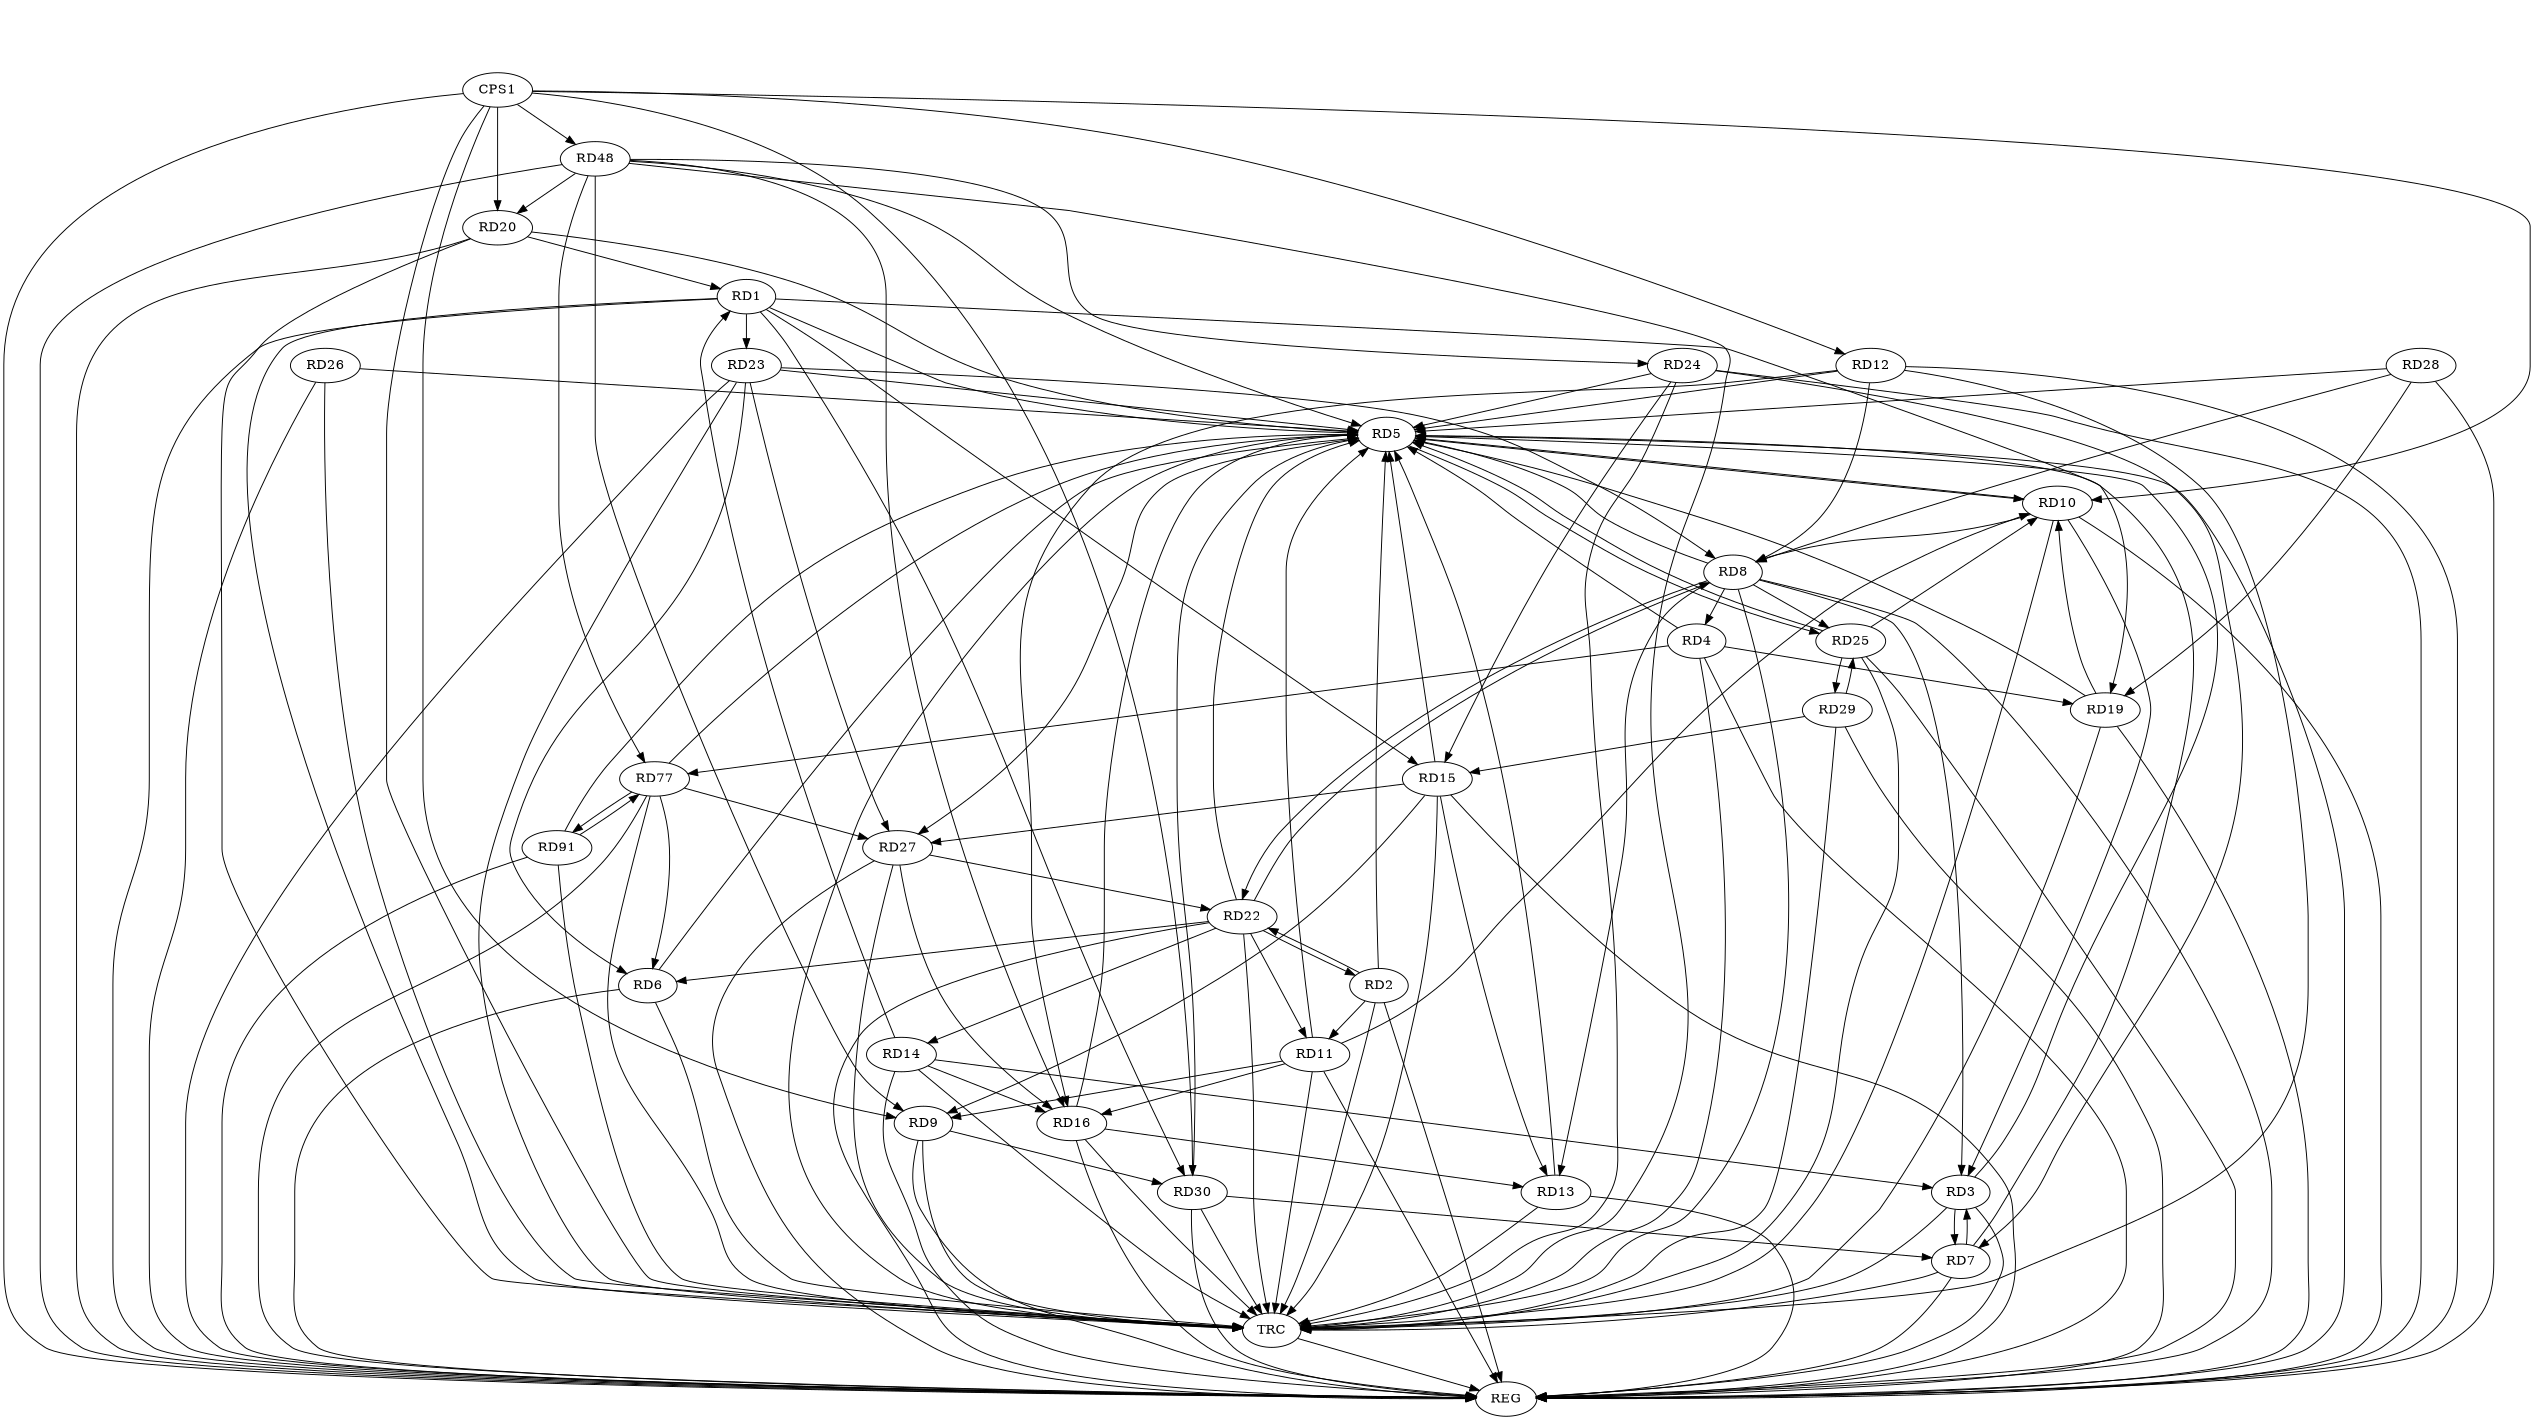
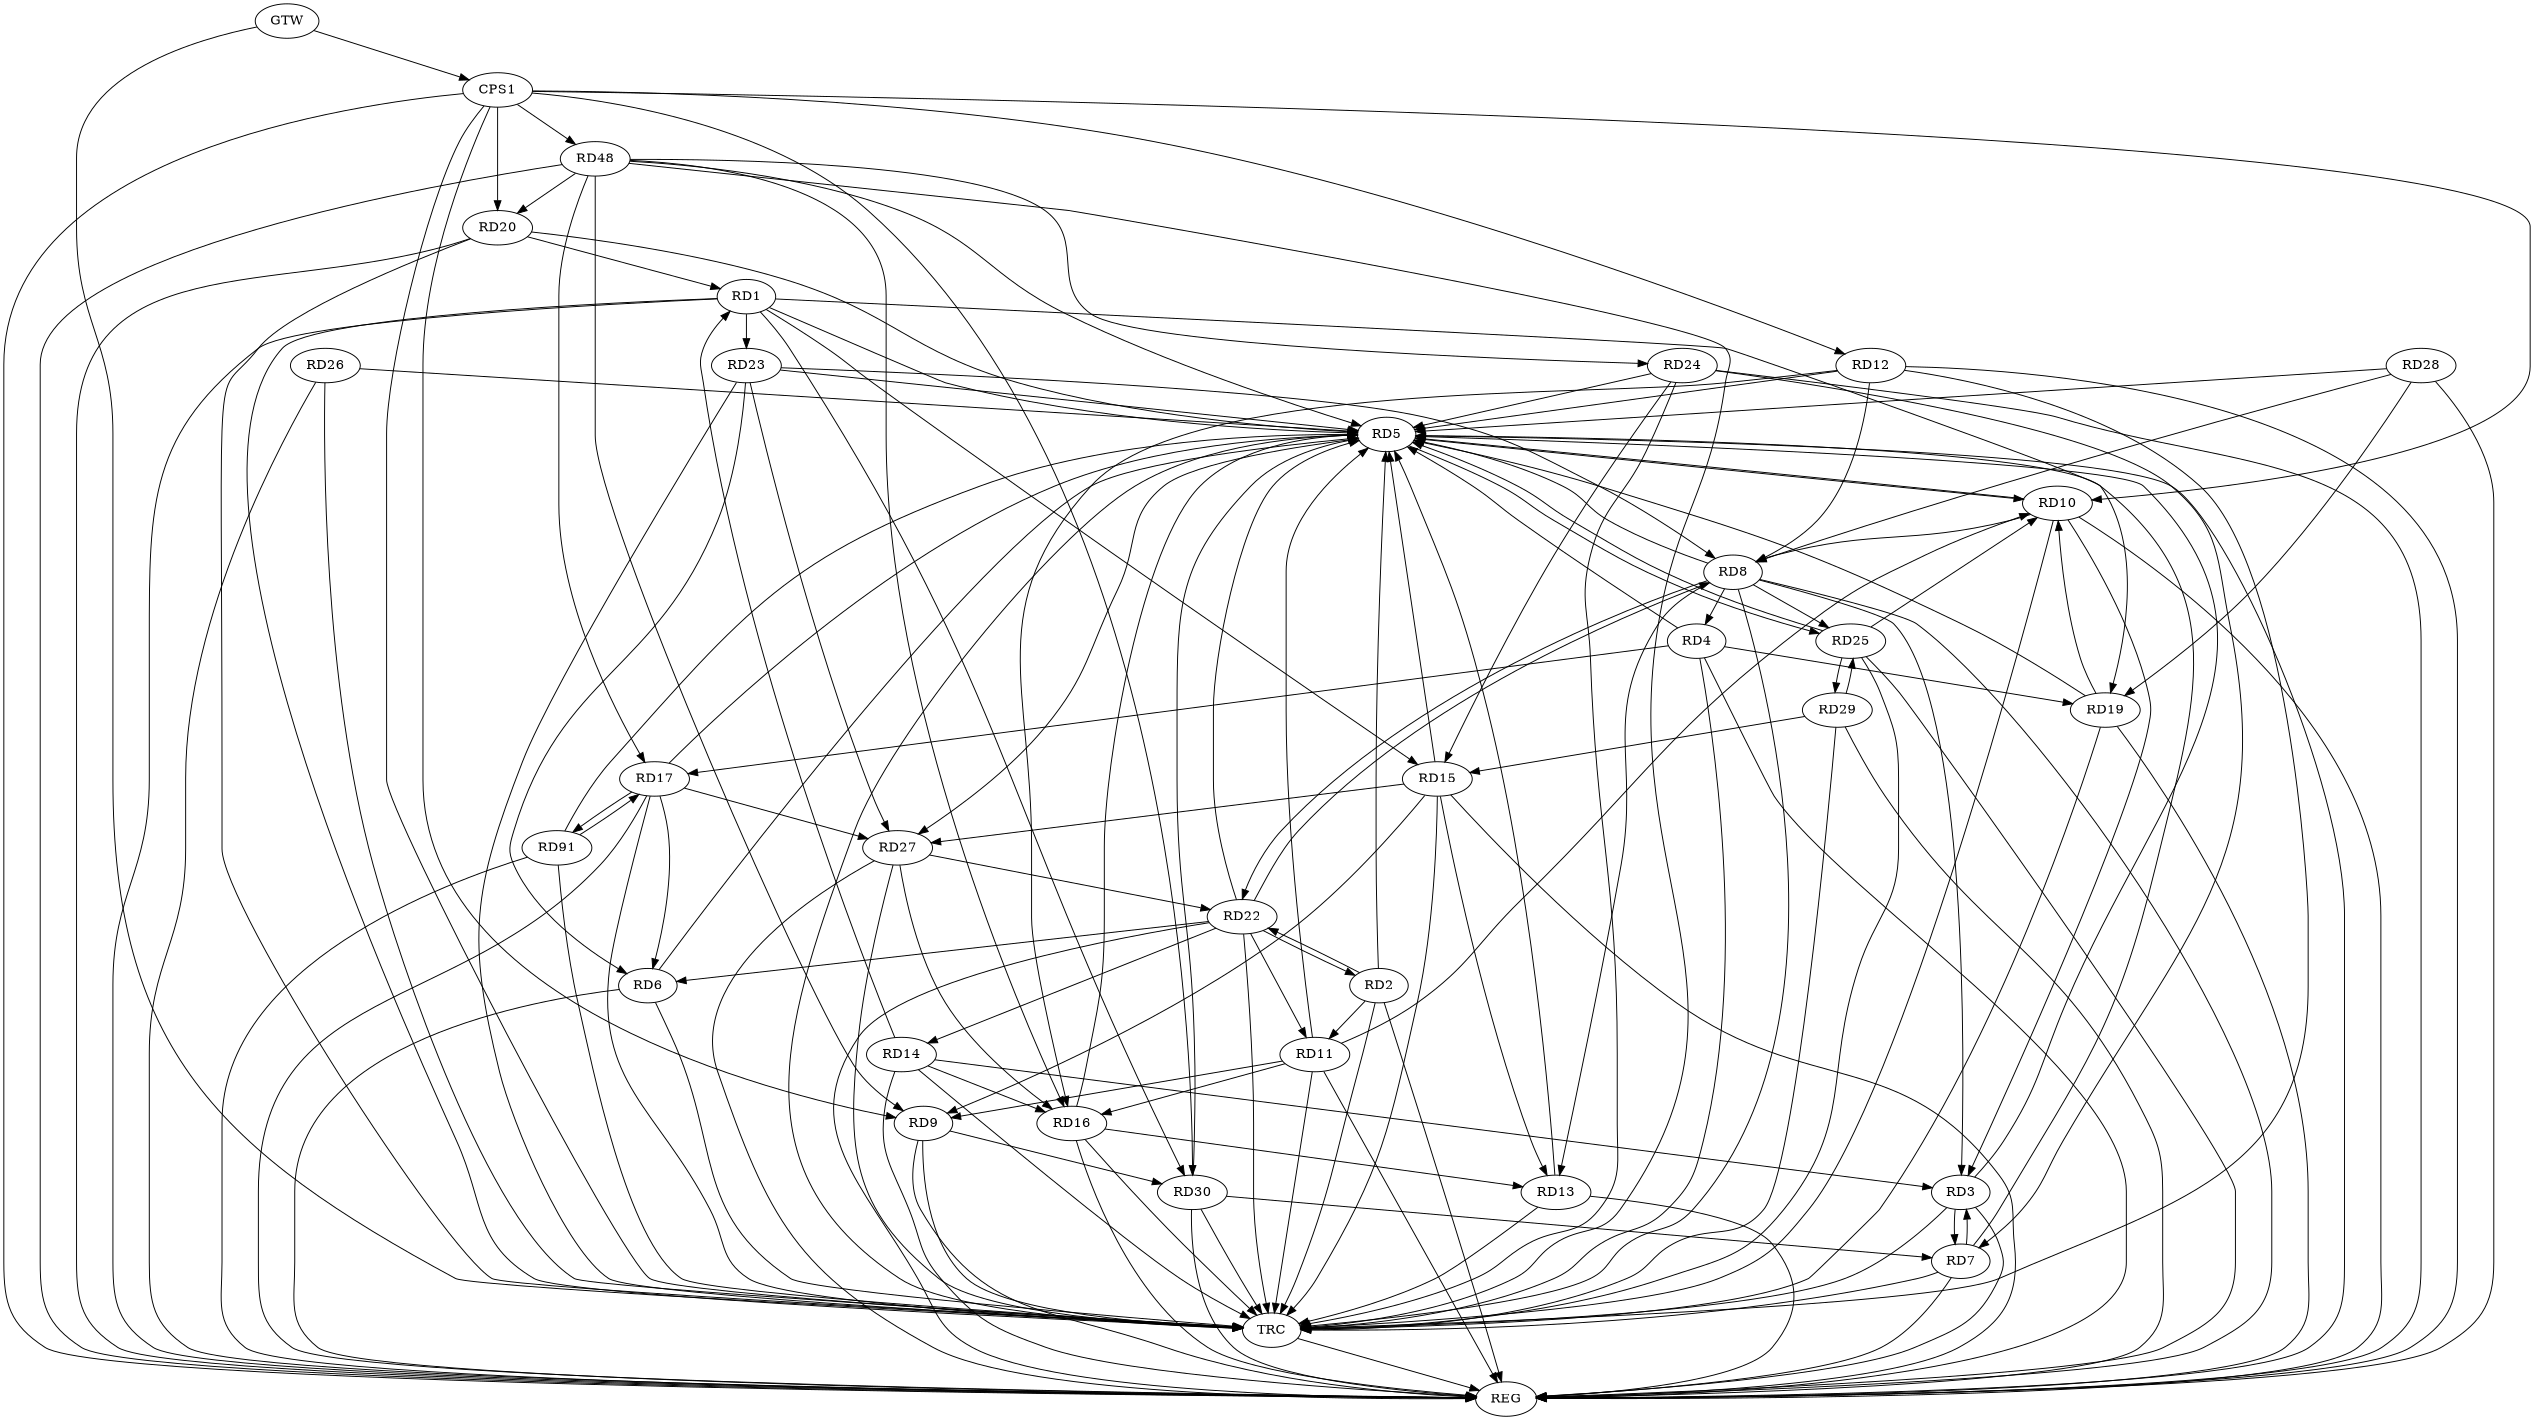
none -> (287, 21)
(655, 779) -> (655, 779)
(204, 1334) -> none
